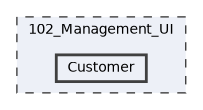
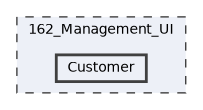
(101, 30) -> (101, 30)
